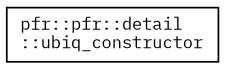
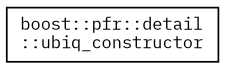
(113, 35) -> (113, 35)
